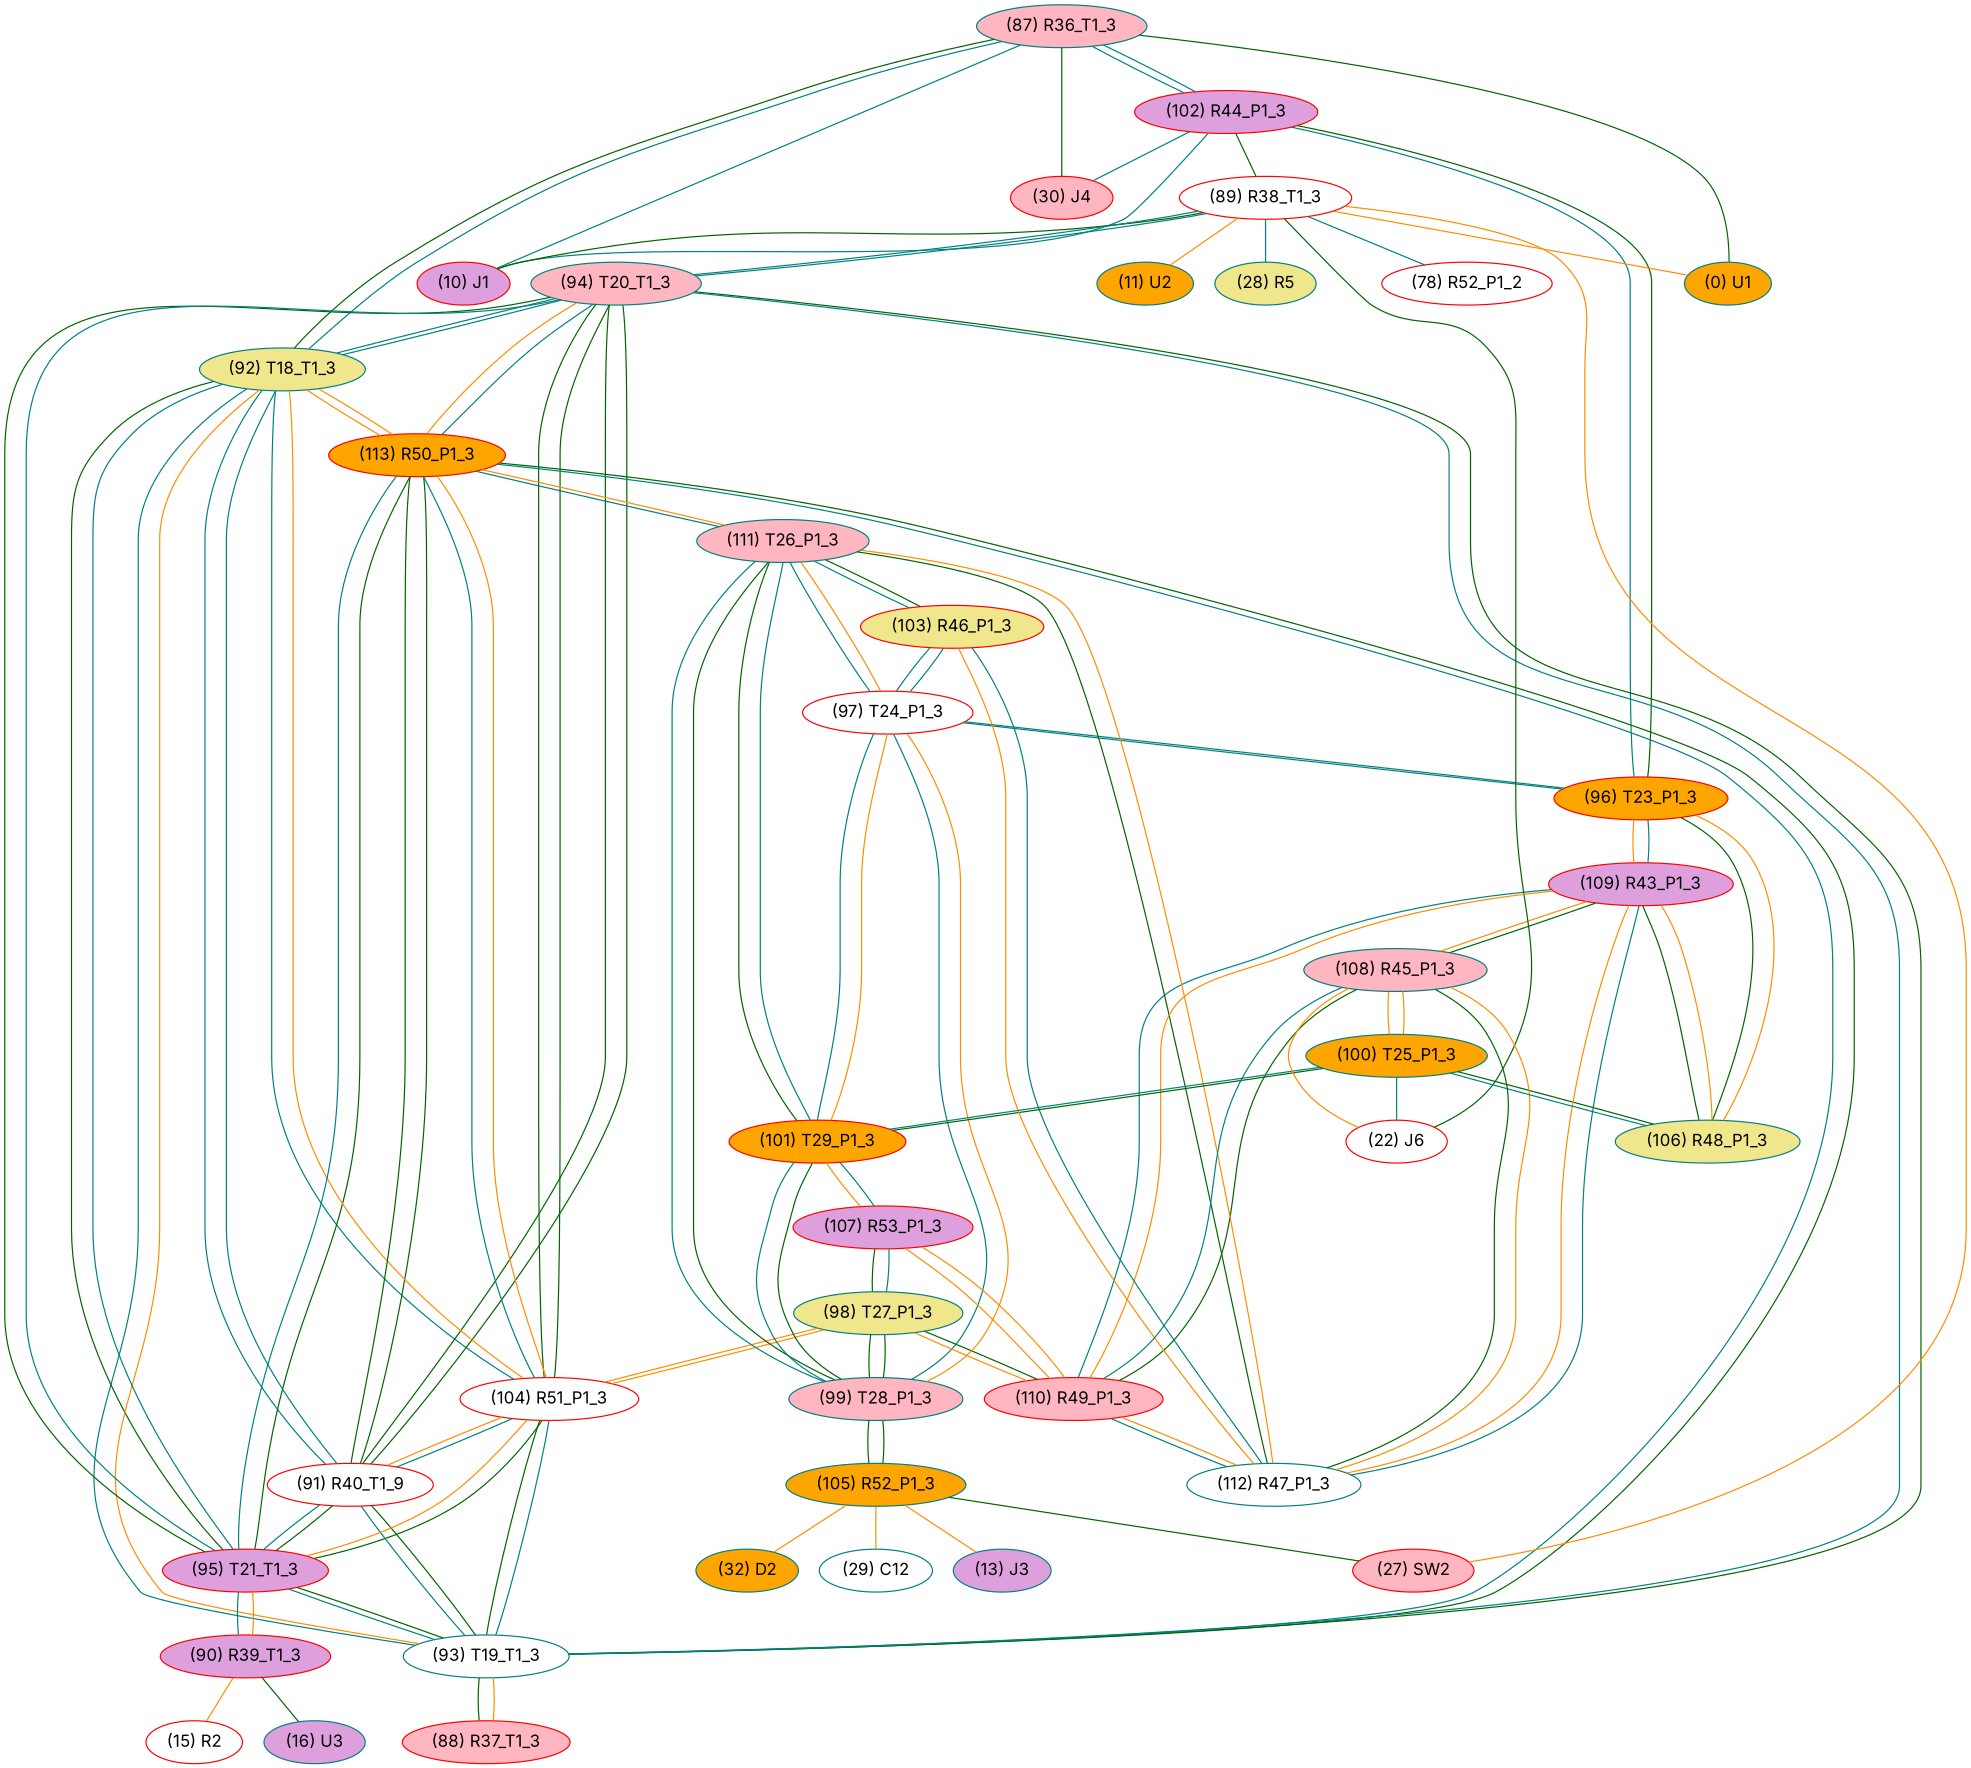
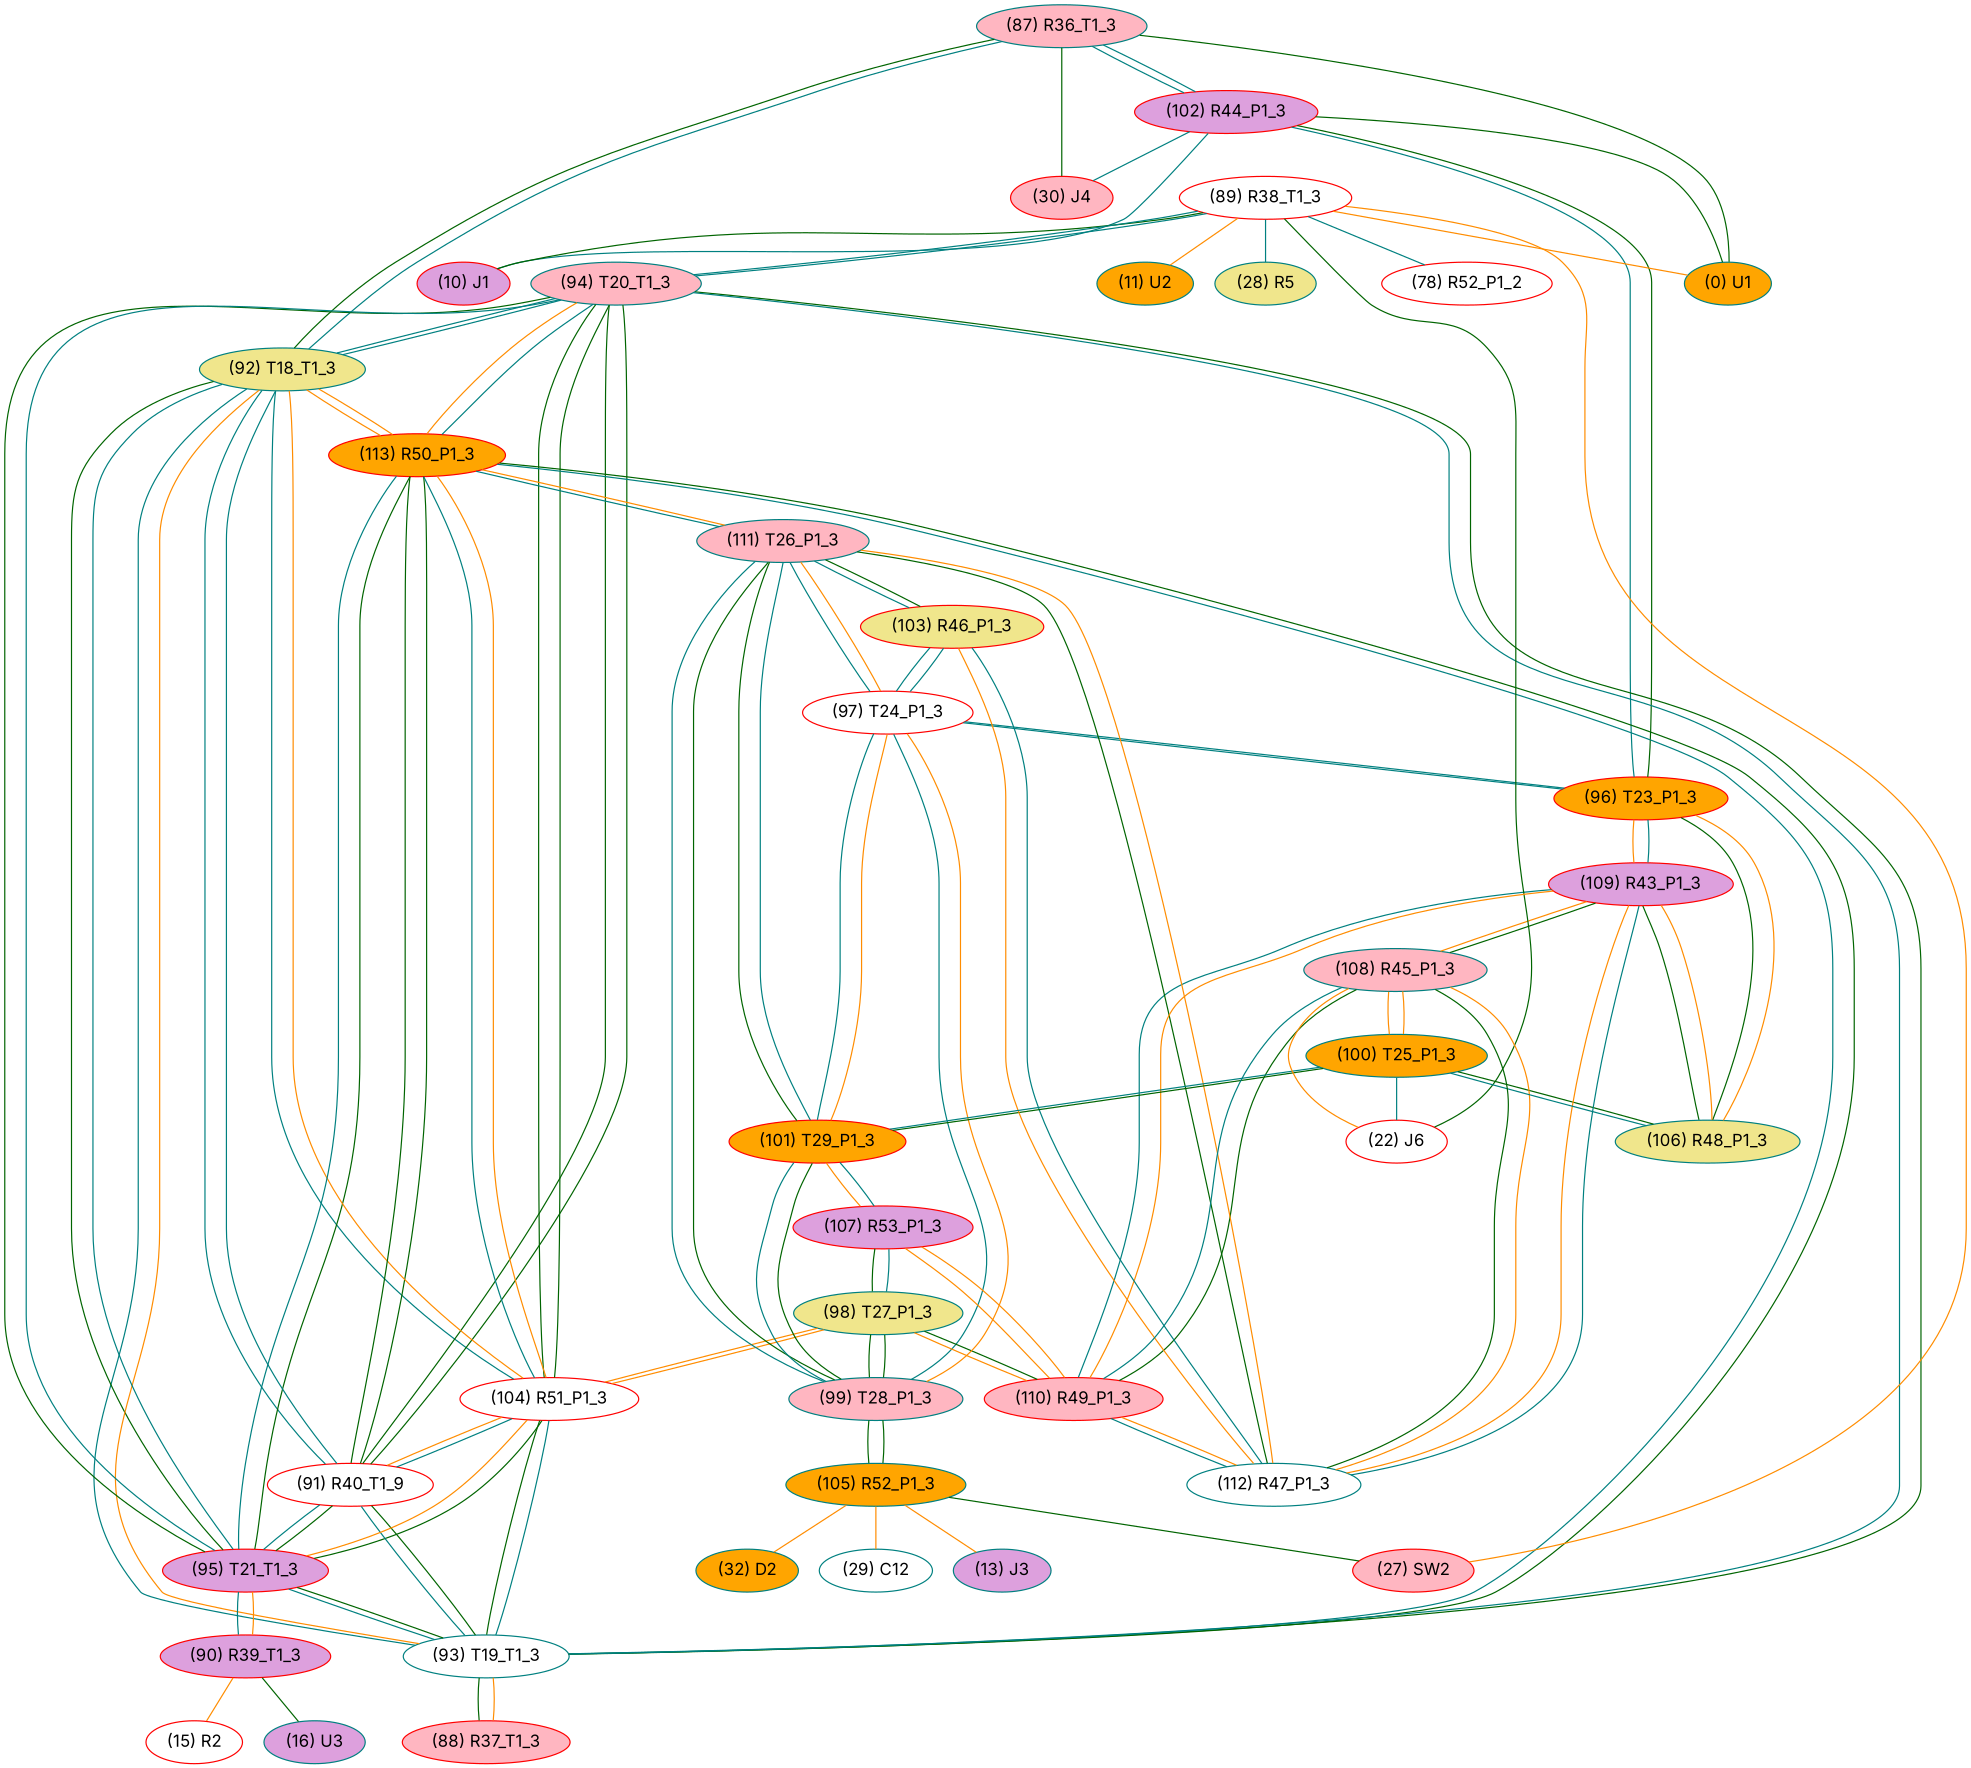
(1246, 155) -> (1546, 140)
(758, 157) -> none
